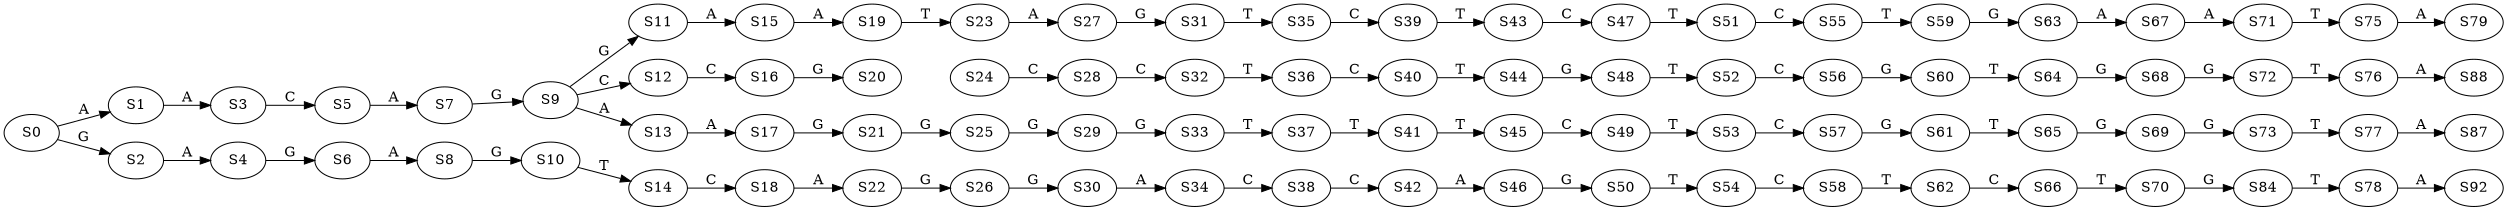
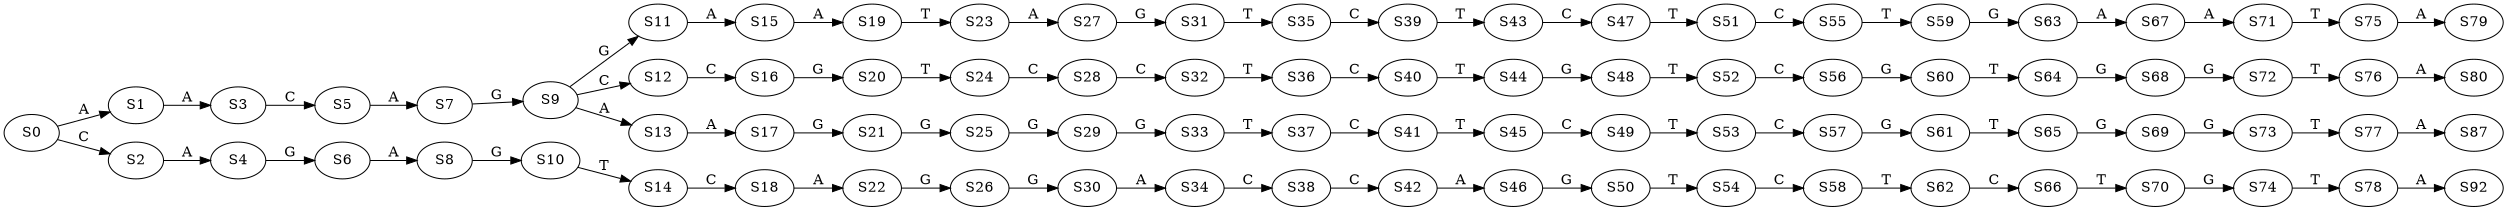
none -> (921, 78)
(2474, 78) -> (2474, 78)
(1355, 125) -> (1355, 125)
(84, 137) -> (84, 137)
(2263, 188) -> (2263, 188)
